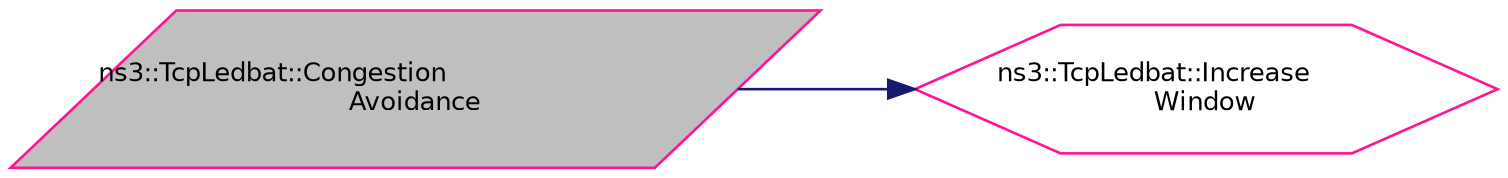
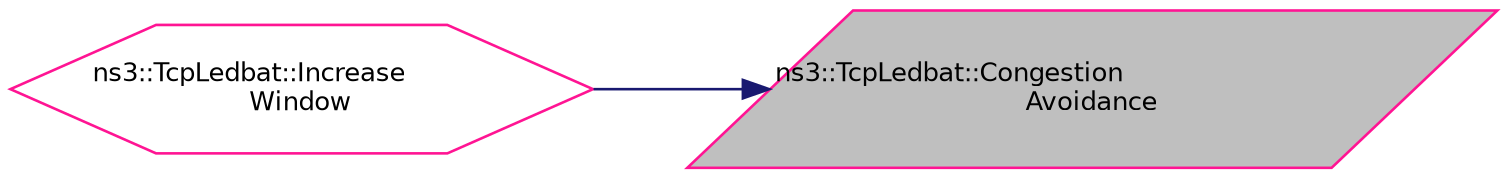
(813, 89) -> (668, 89)
